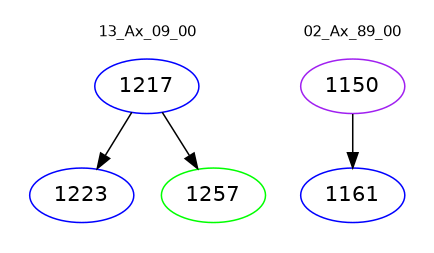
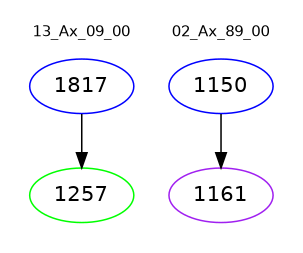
(147, 86) -> (82, 86)
(353, 86) -> (221, 86)
(82, 195) -> none
(353, 195) -> (221, 195)
